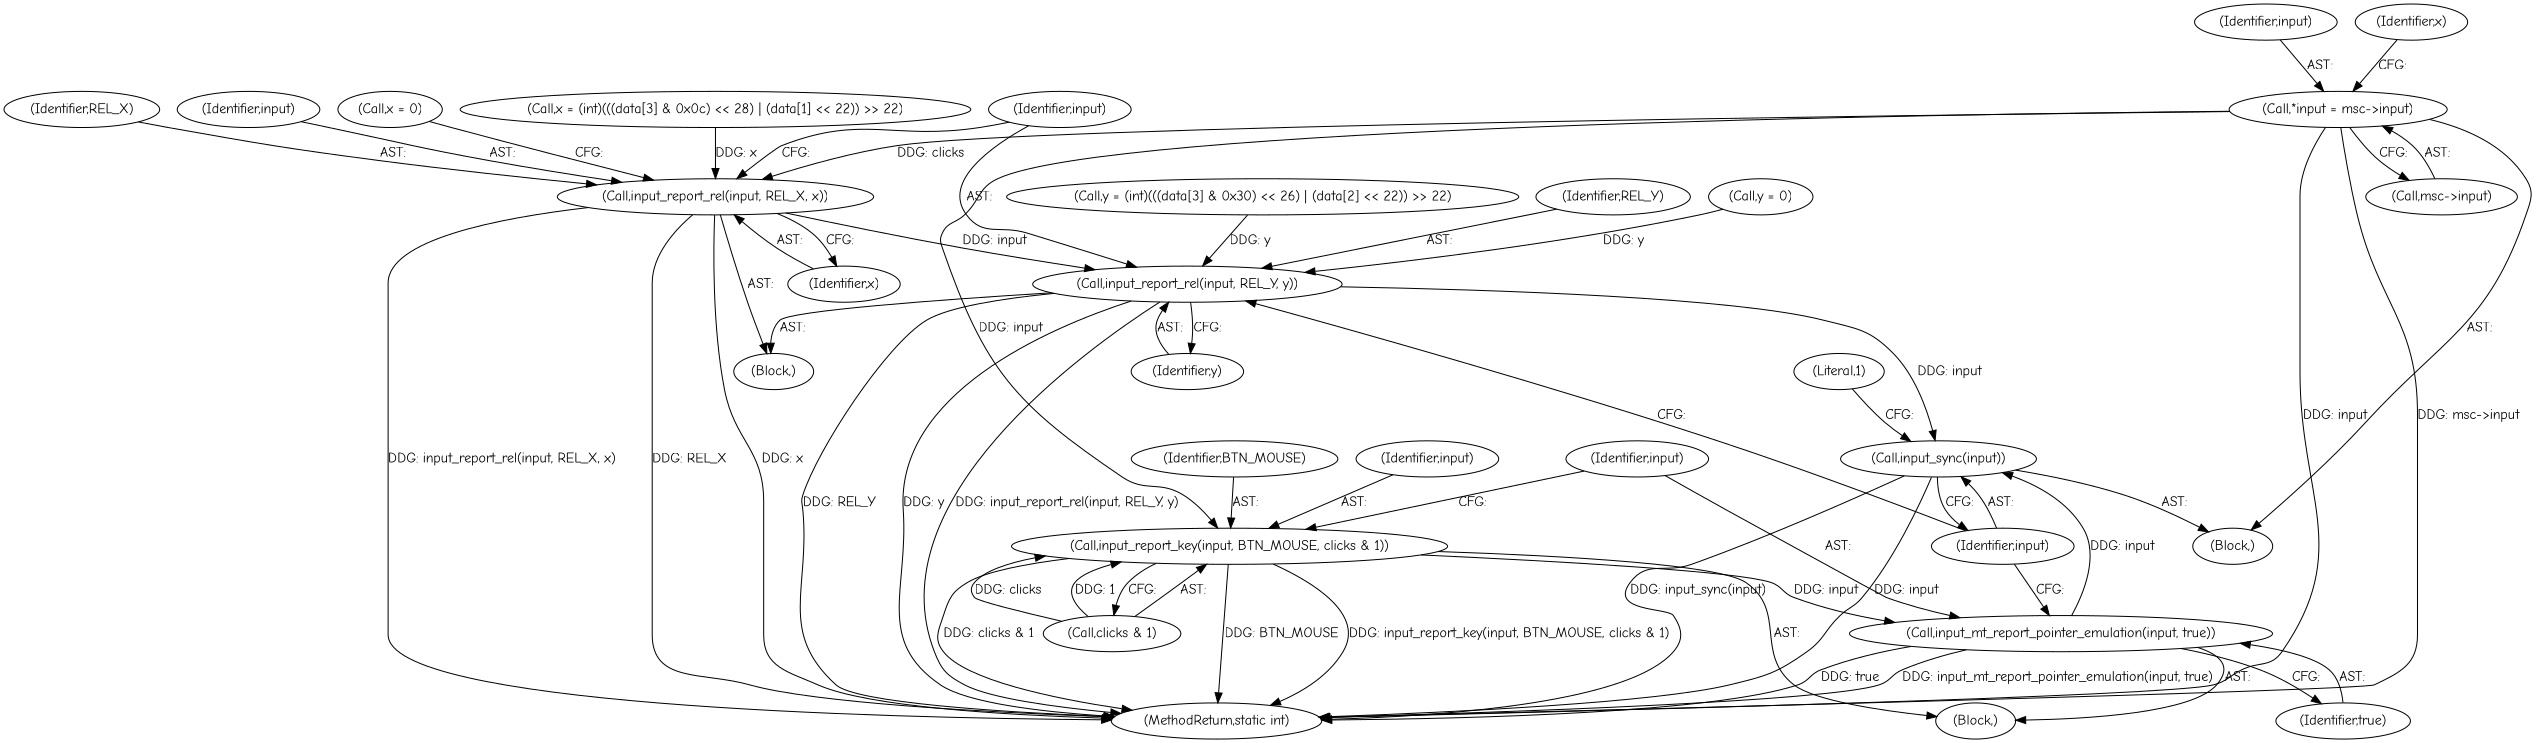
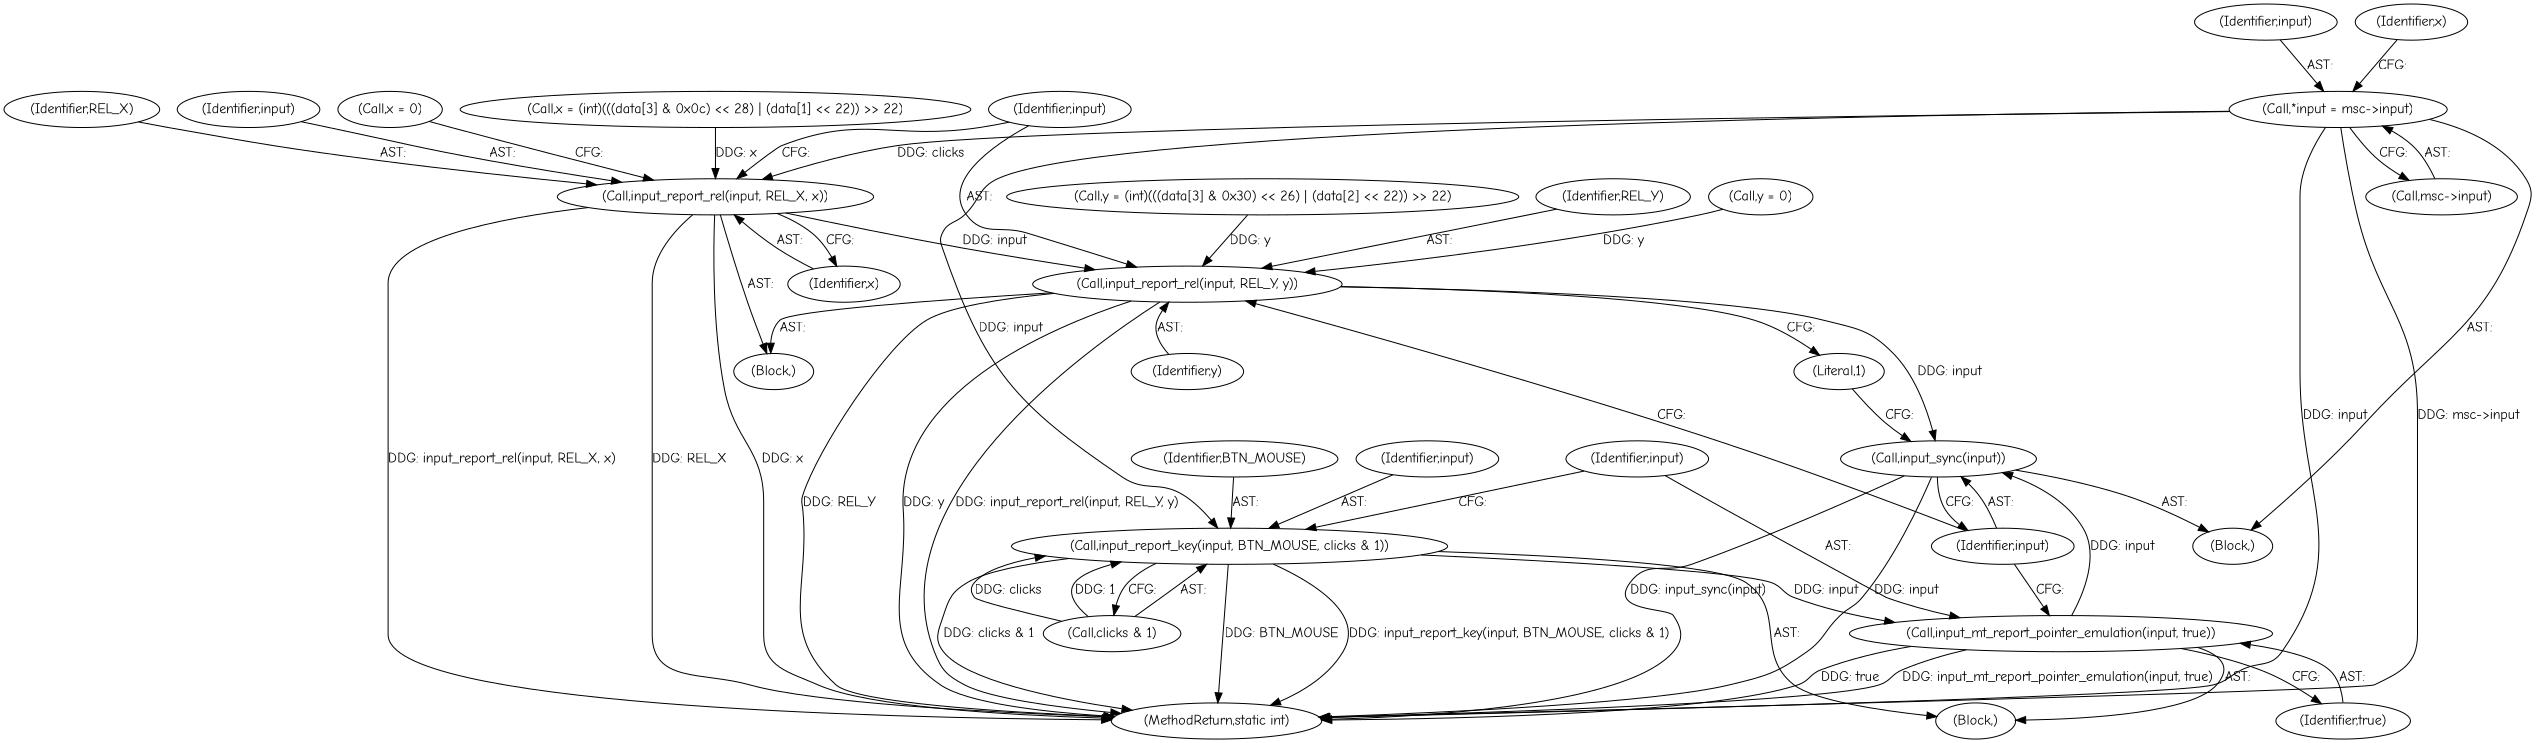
(1193, 323) -> (1700, 309)
